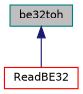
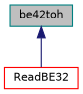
(41, 16) -> (41, 16)
